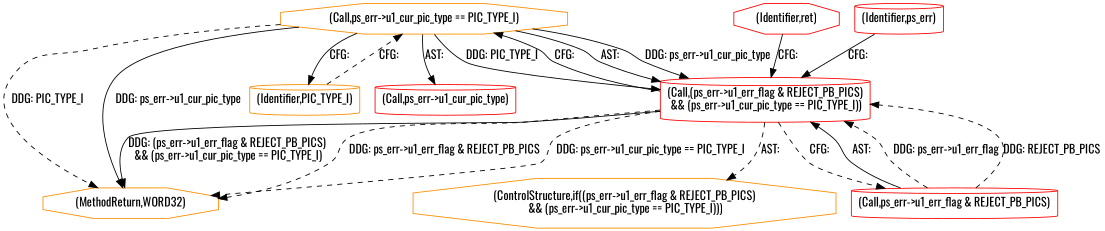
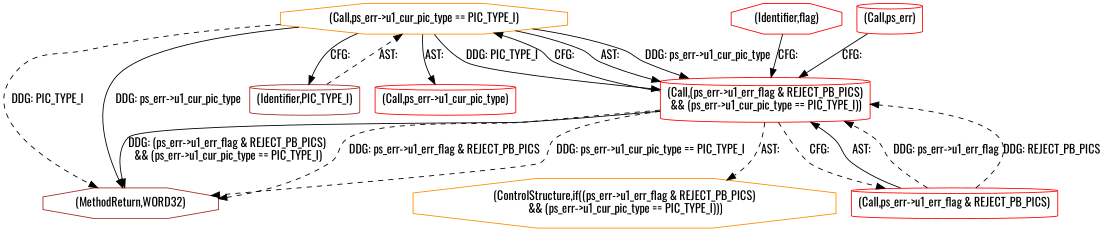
(787, 19) -> (787, 19)
(899, 19) -> (890, 19)
(390, 56) -> (390, 56)
(305, 100) -> (305, 100)
(131, 203) -> (131, 203)
